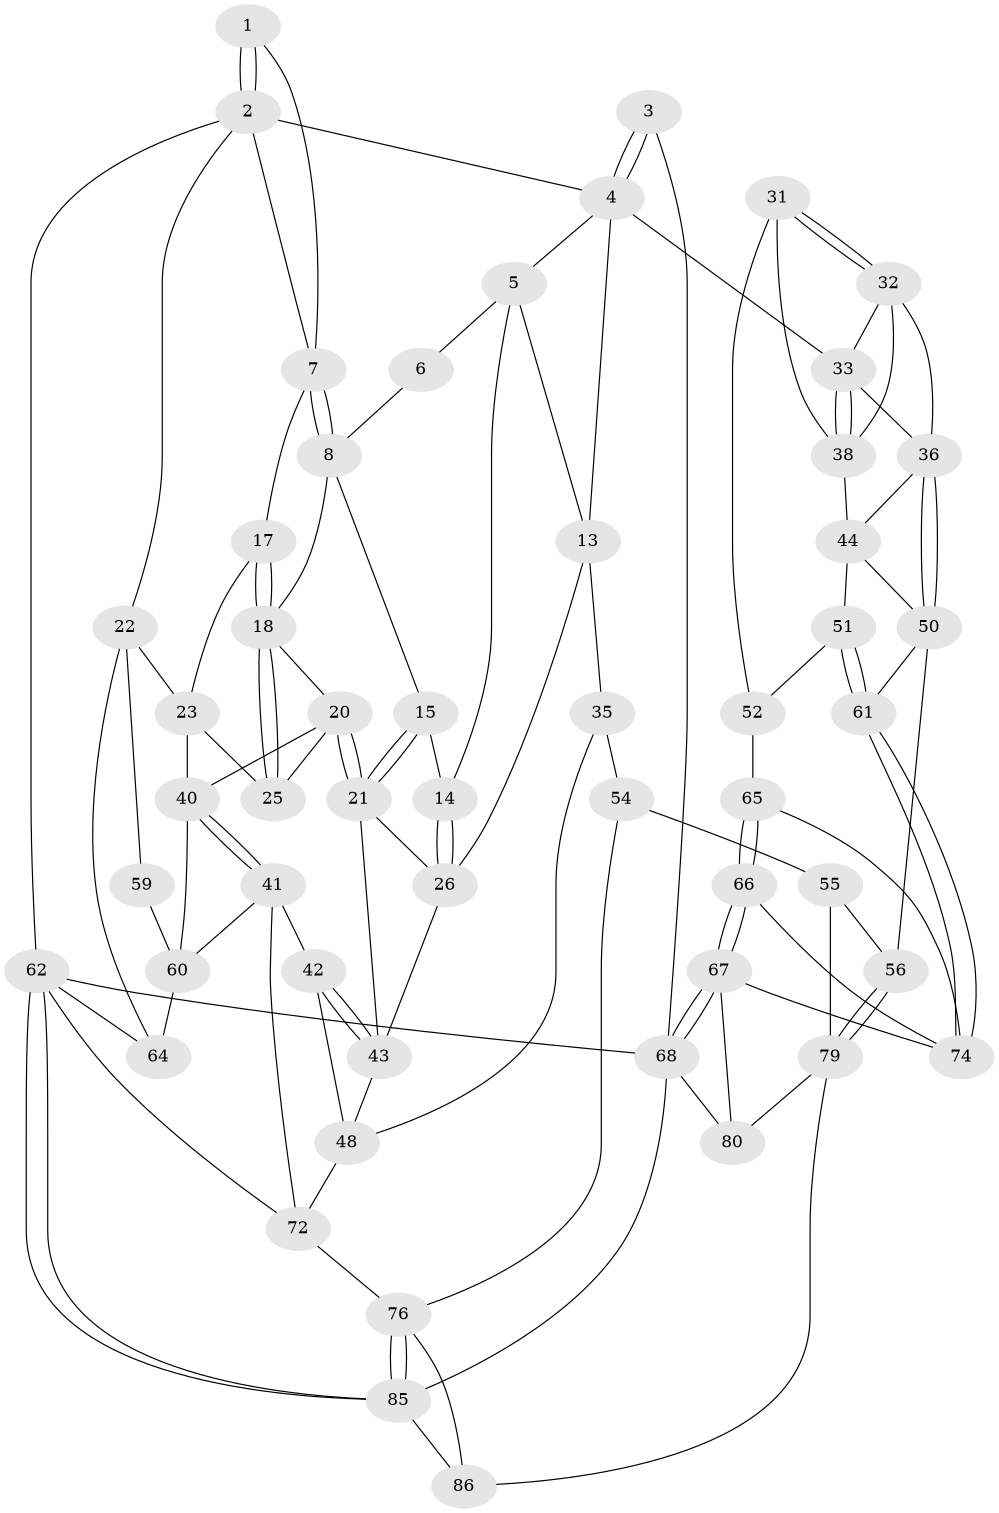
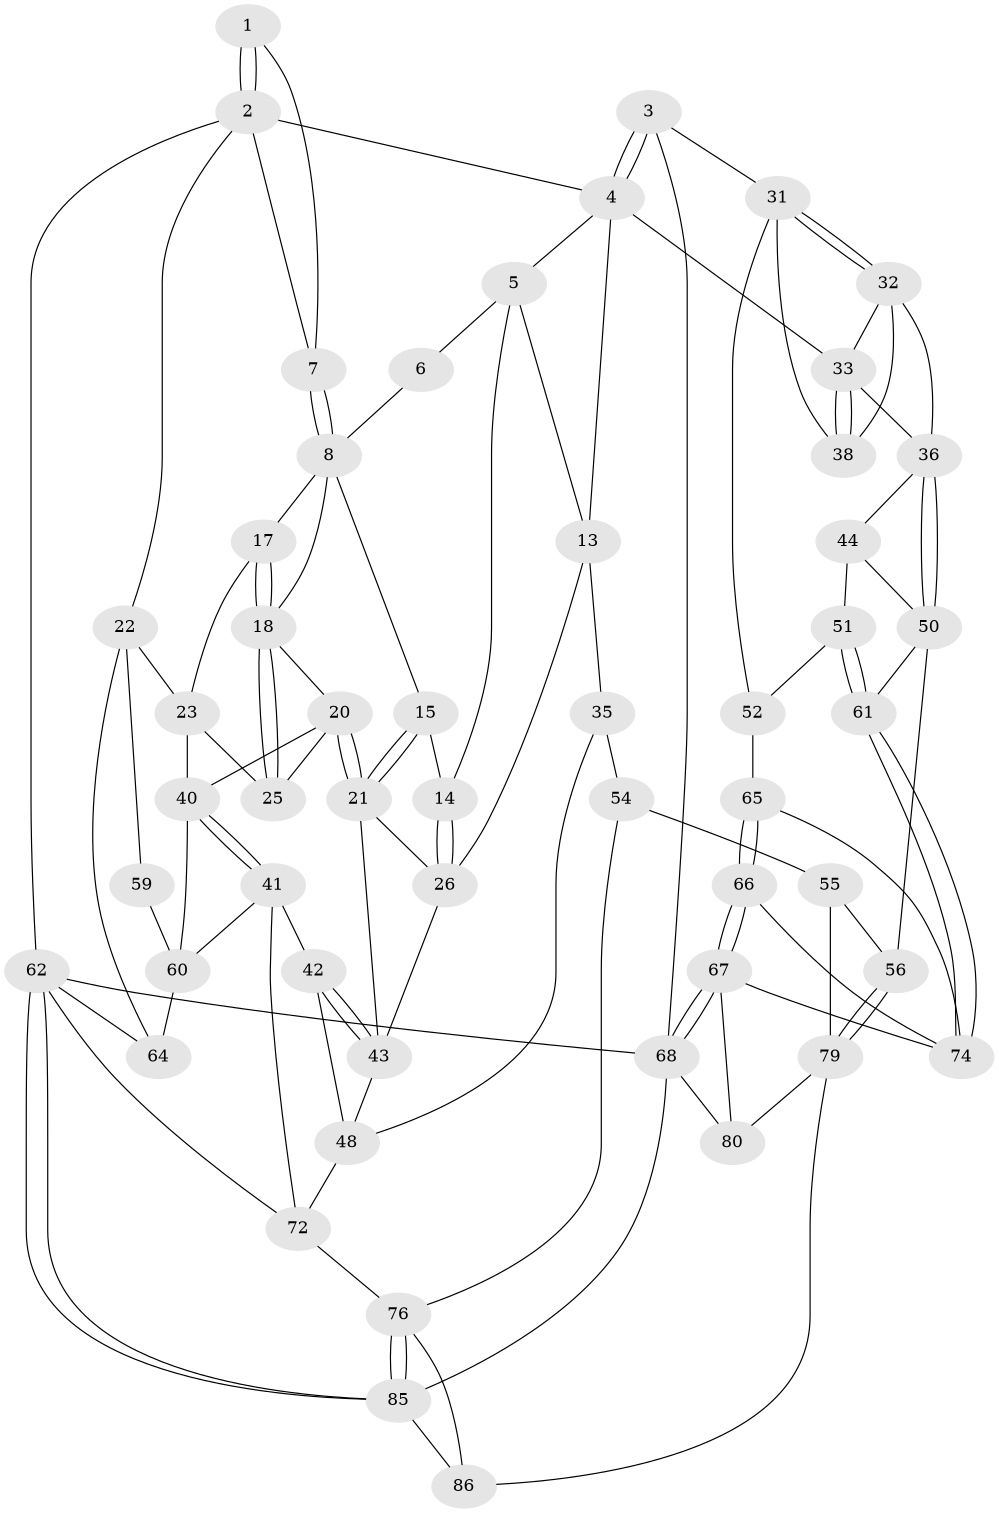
none -> (714, 155)
(281, 454) -> (296, 499)
(846, 499) -> none
